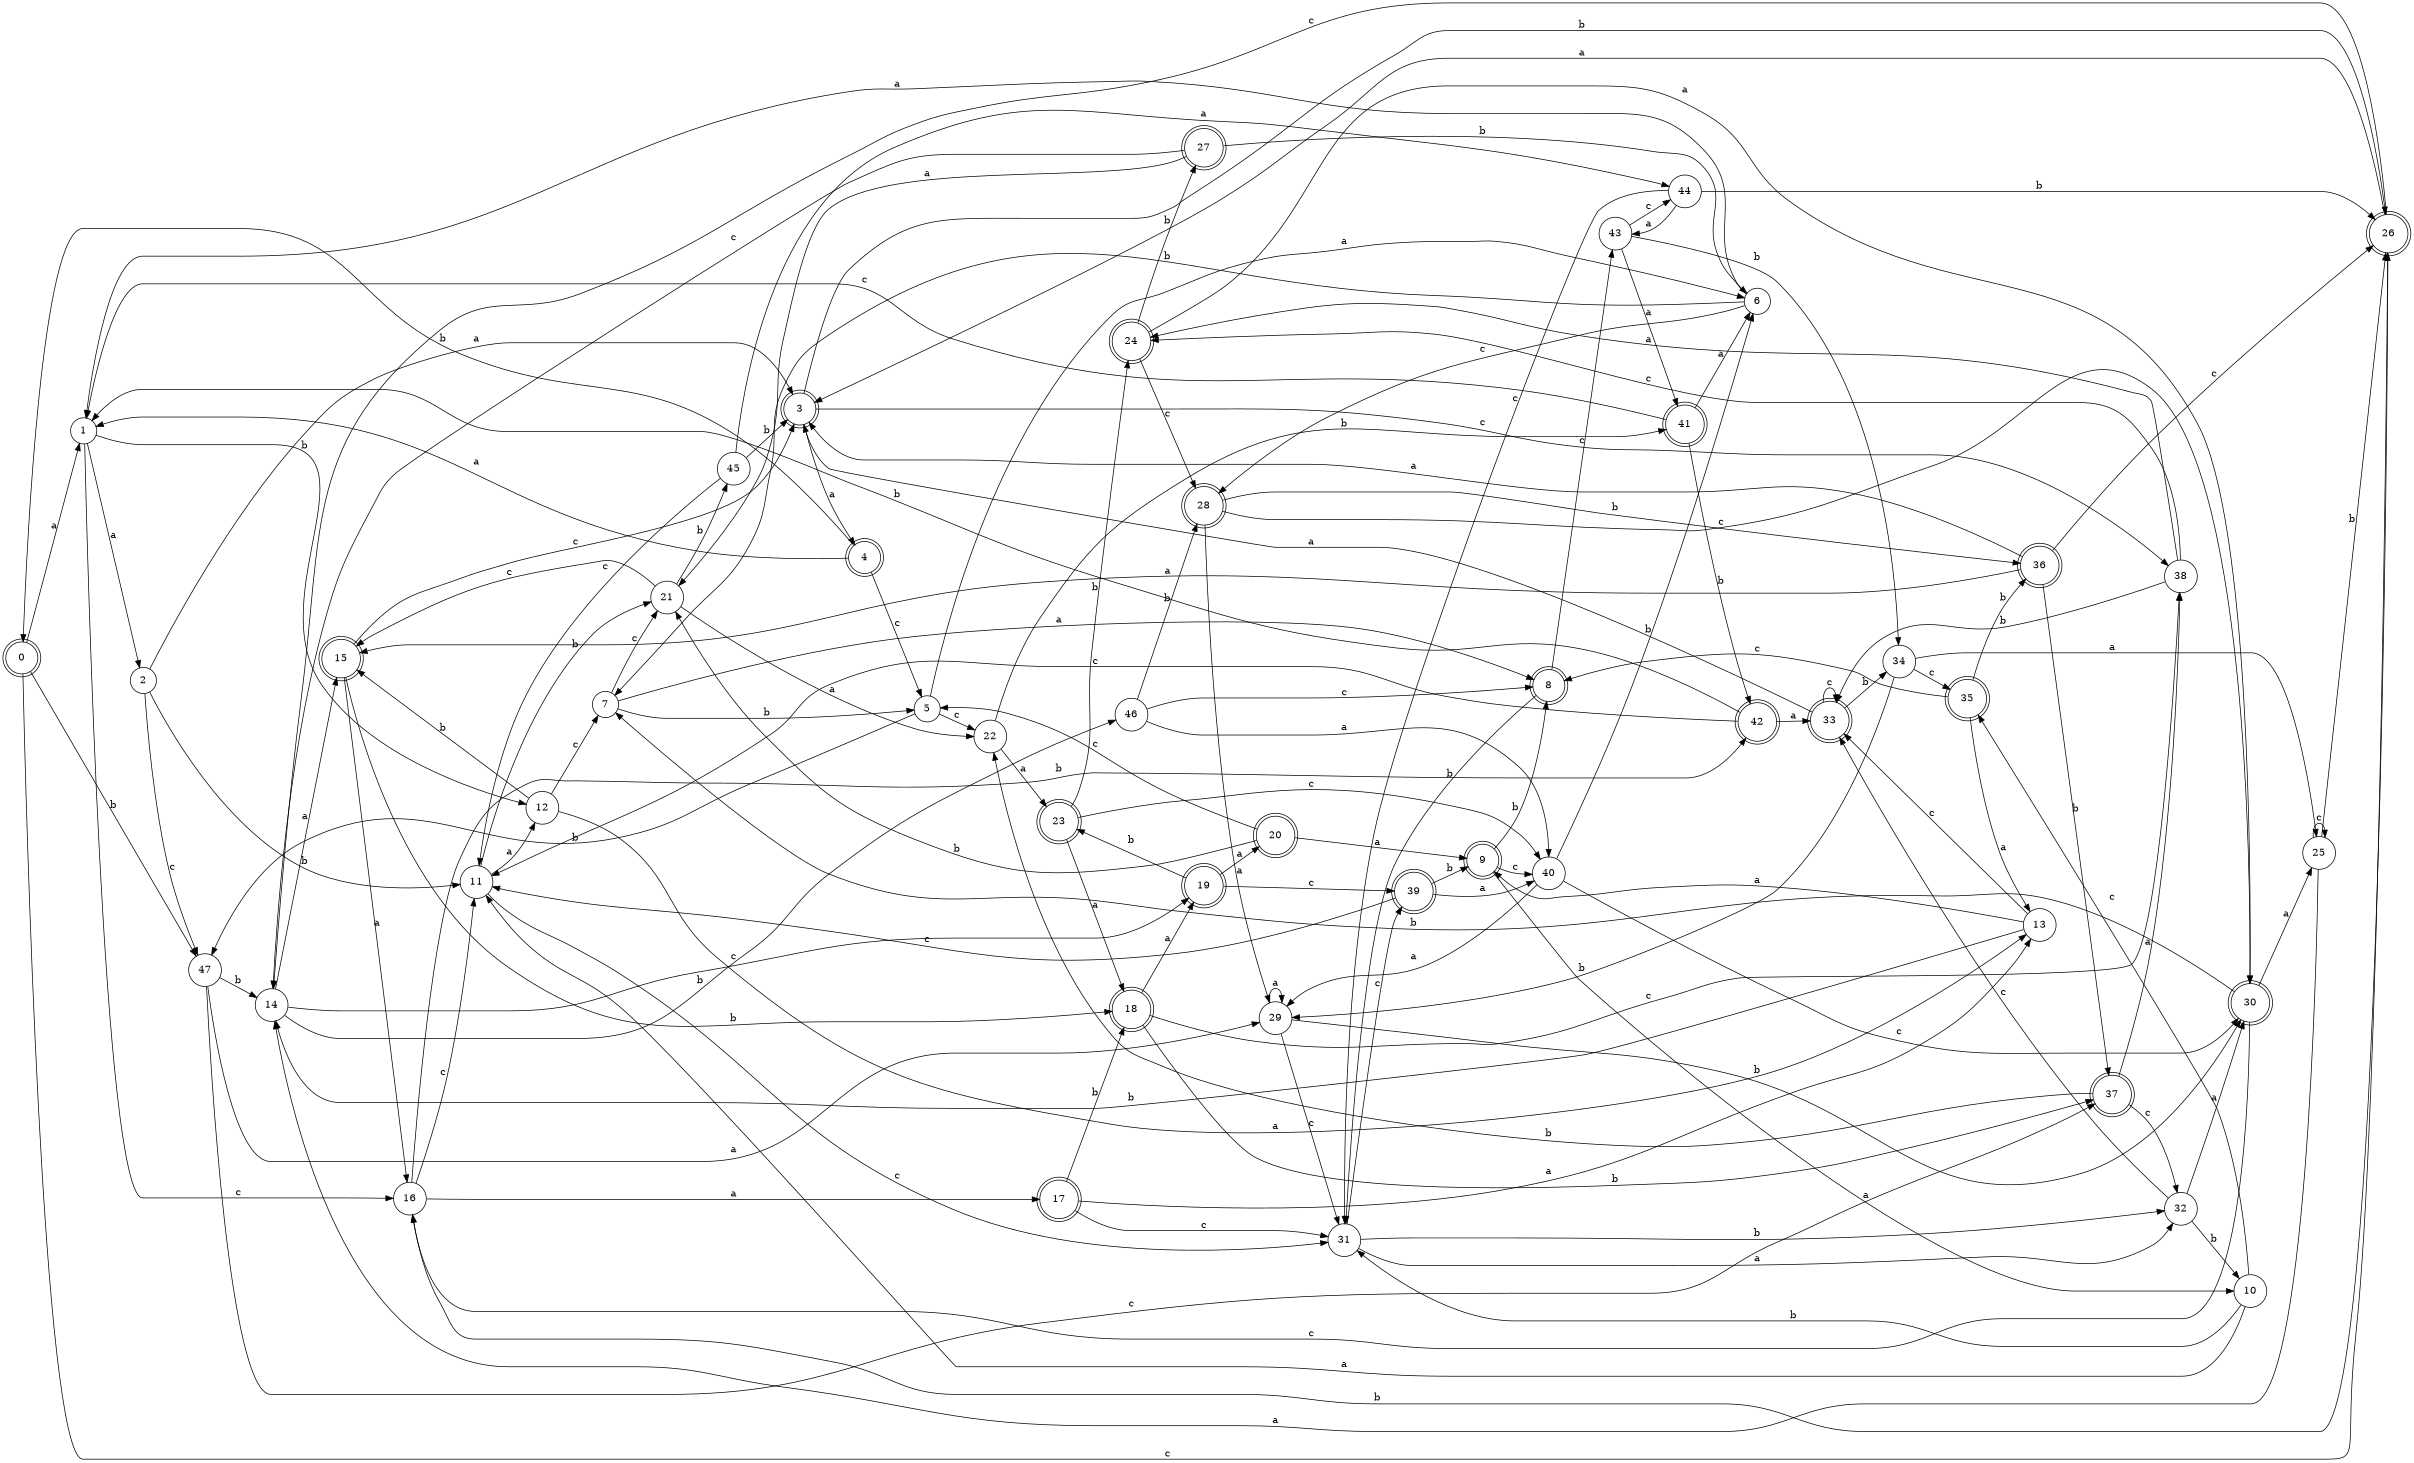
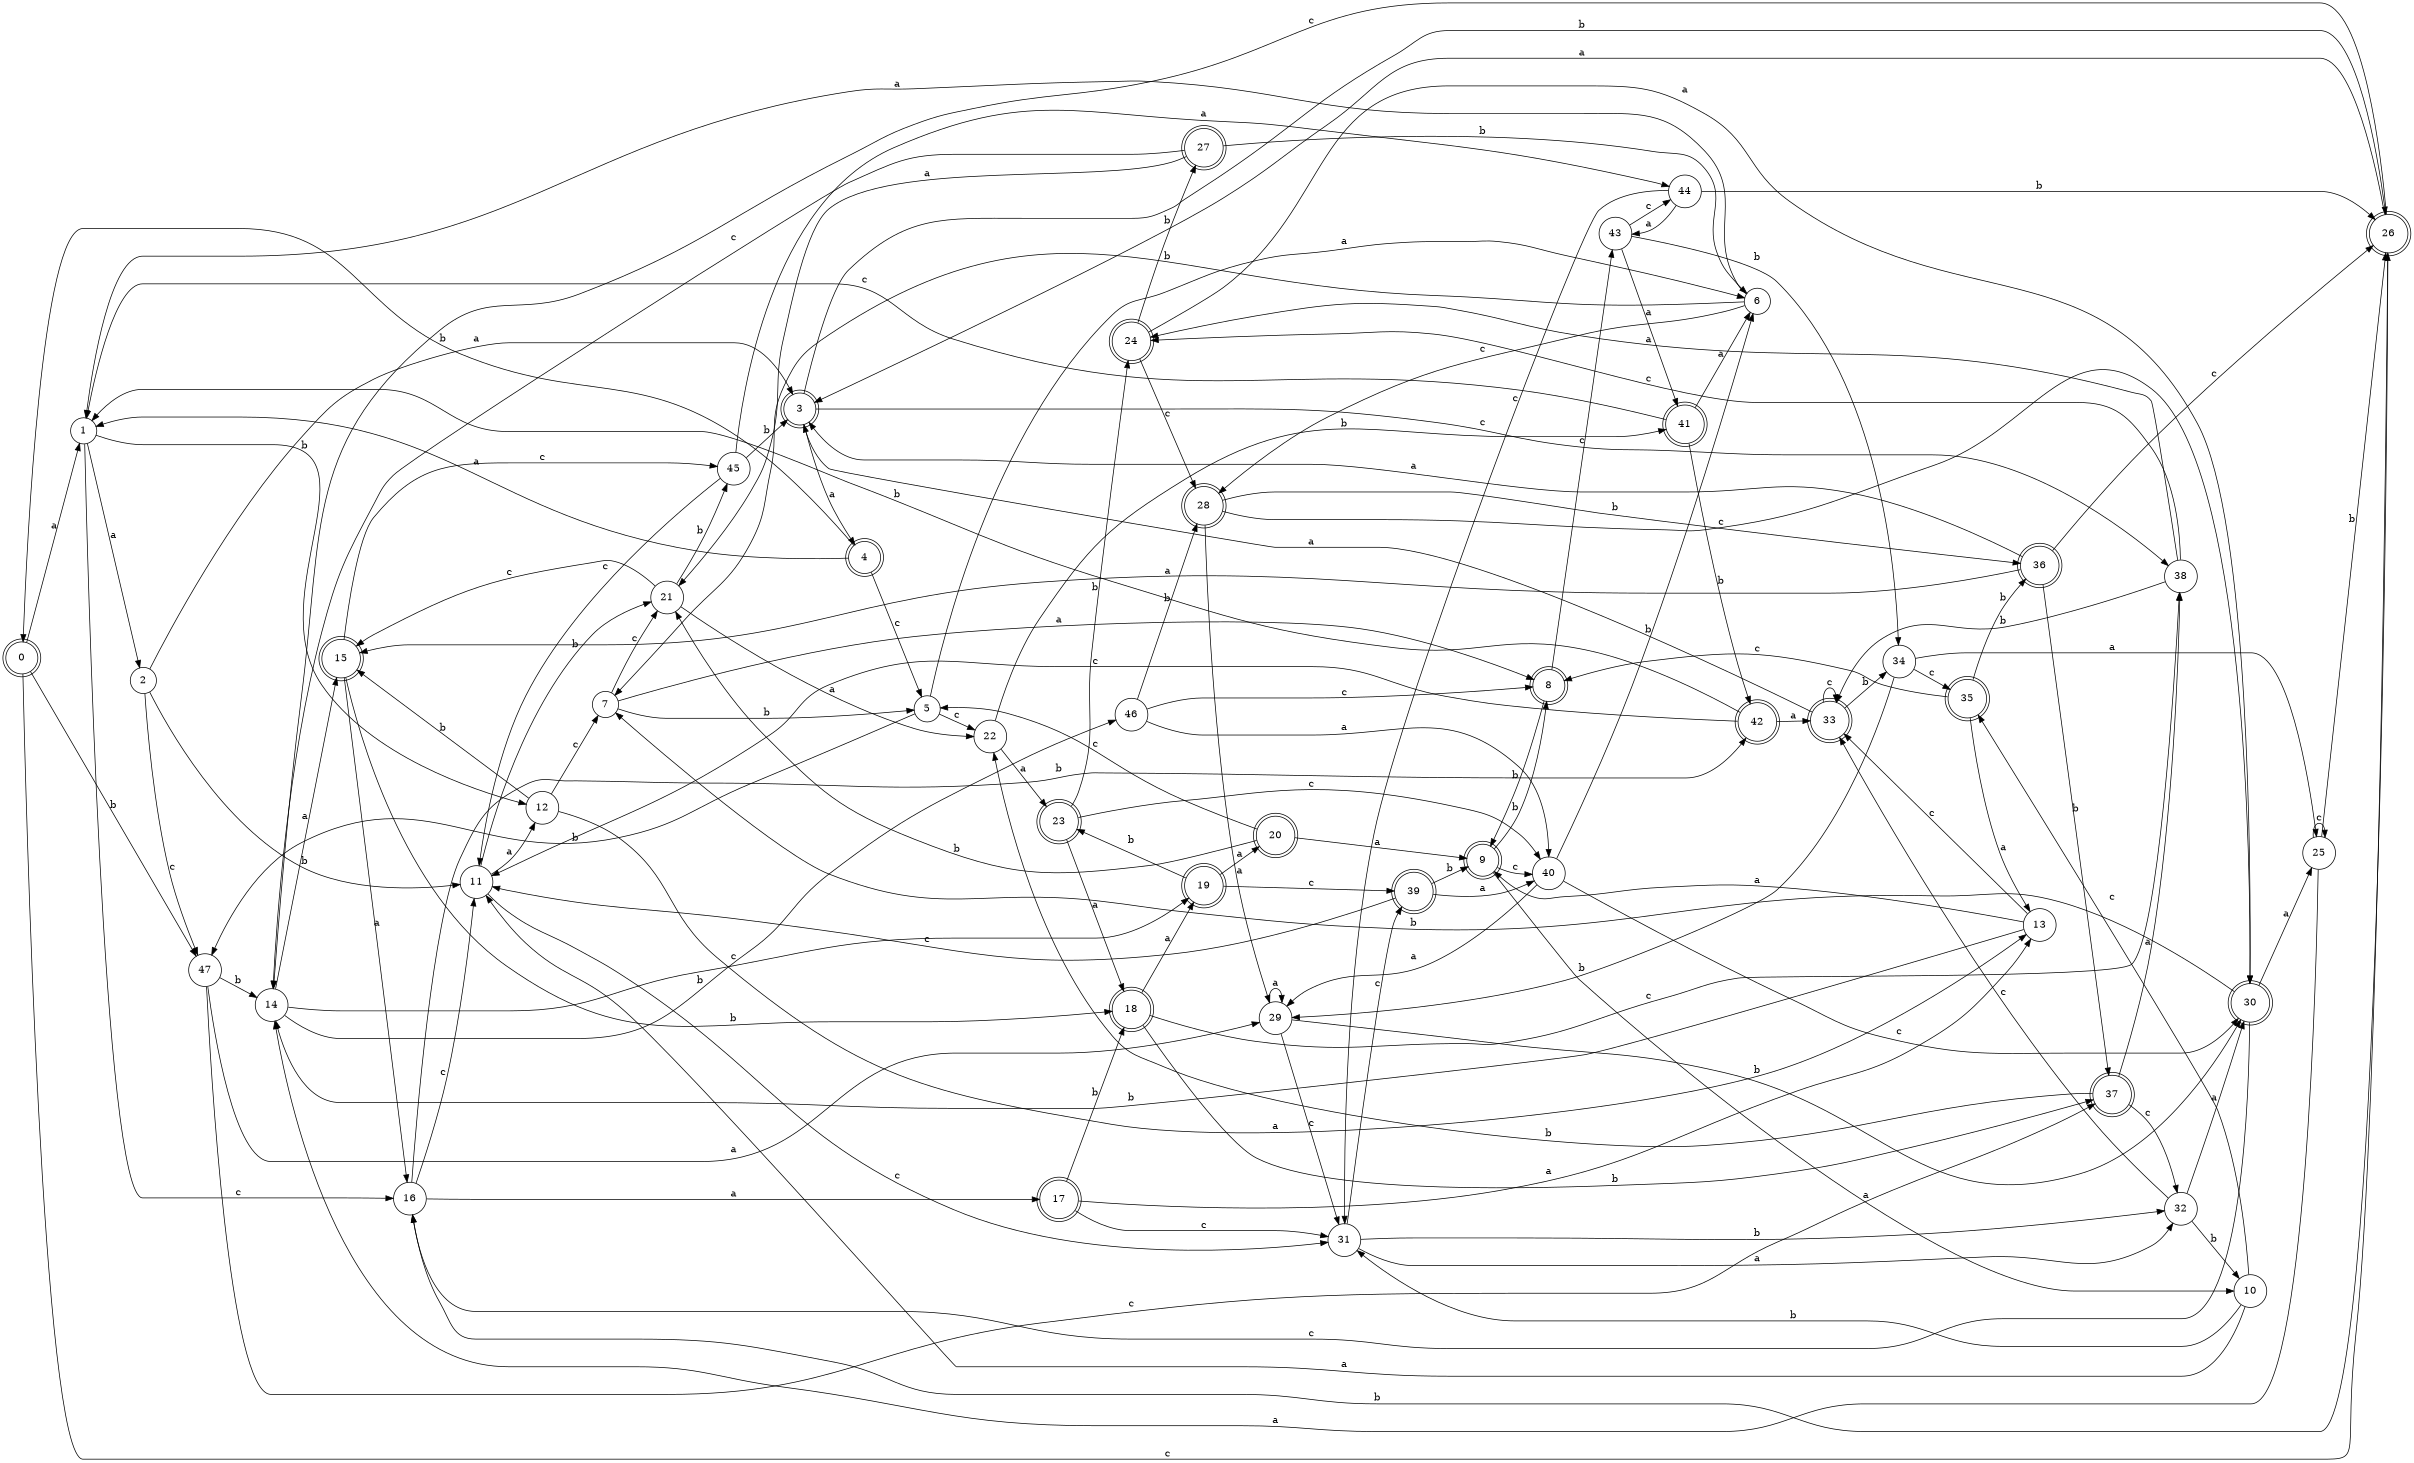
(581, 546) -> (470, 464)
(1380, 915) -> (1525, 765)
